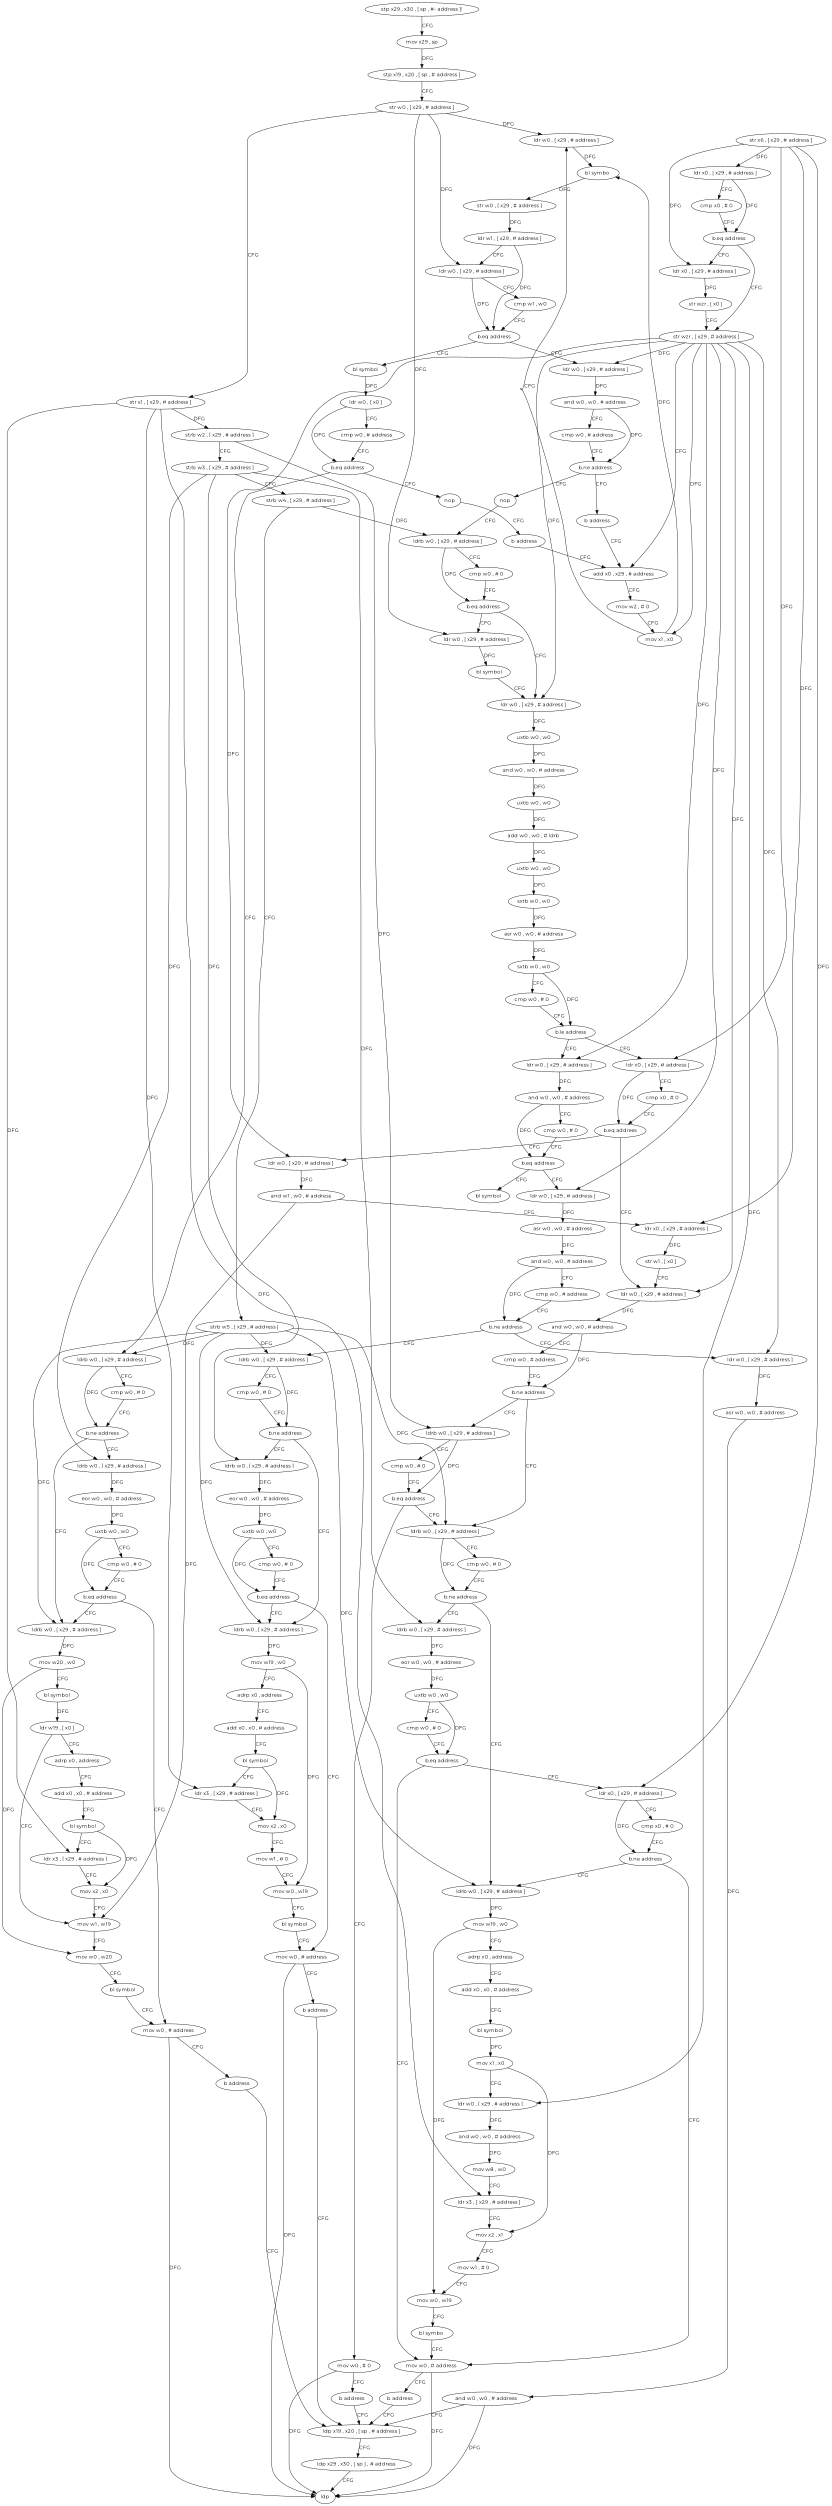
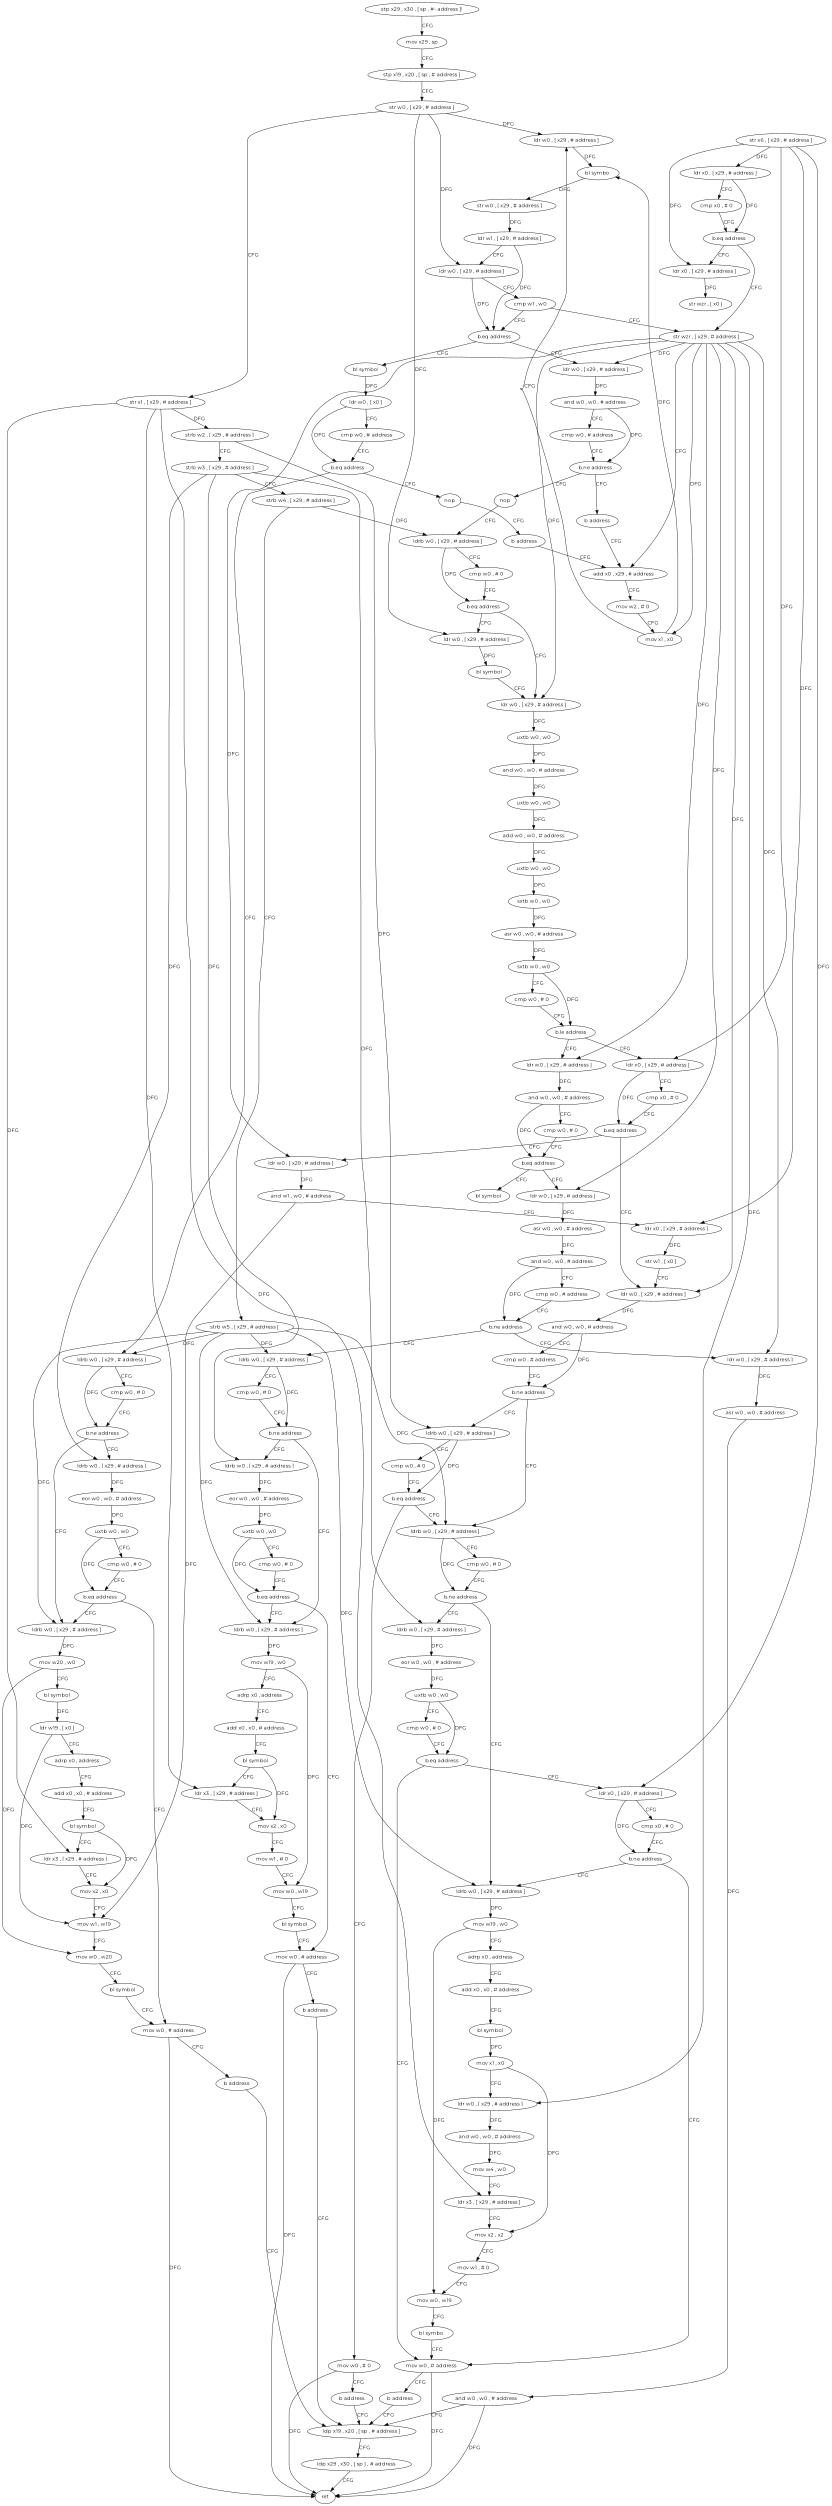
(428, 59) -> (428, 59)
(706, 319) -> (613, 319)
(534, 836) -> (534, 836)
(27, 1826) -> (27, 1826)
(489, 2170) -> (489, 2170)
(489, 2235) -> (489, 2235)
(325, 2497) -> (325, 2497)
